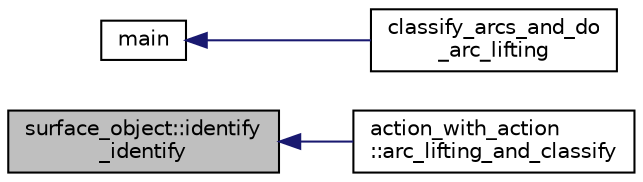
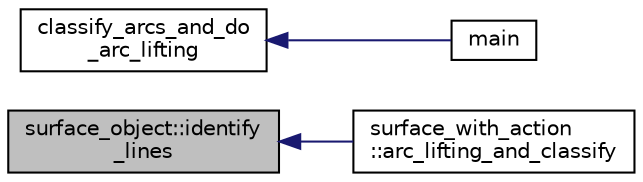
(289, 40) -> (370, 40)
(144, 142) -> (144, 142)
(494, 142) -> (494, 142)
